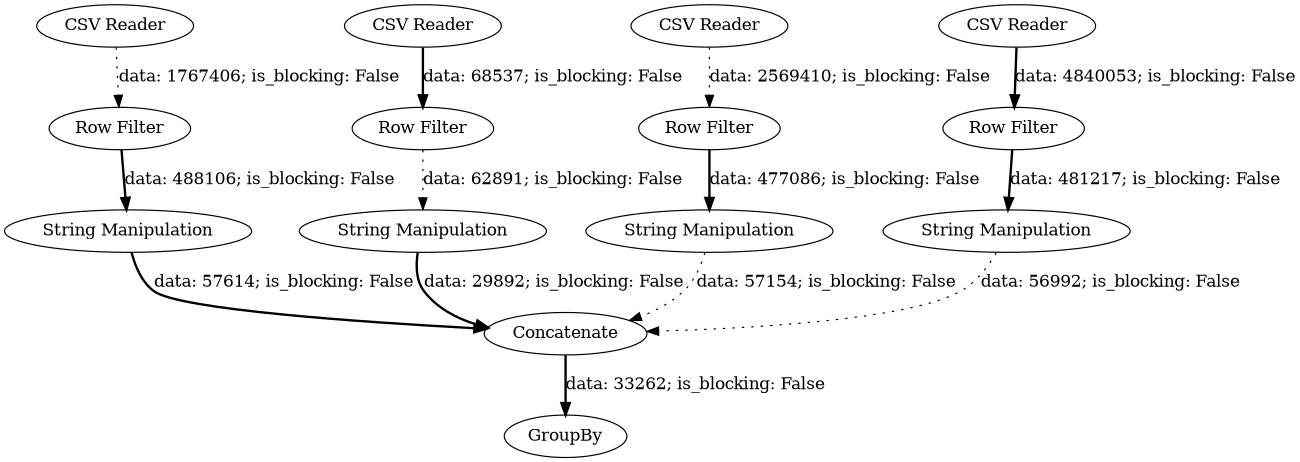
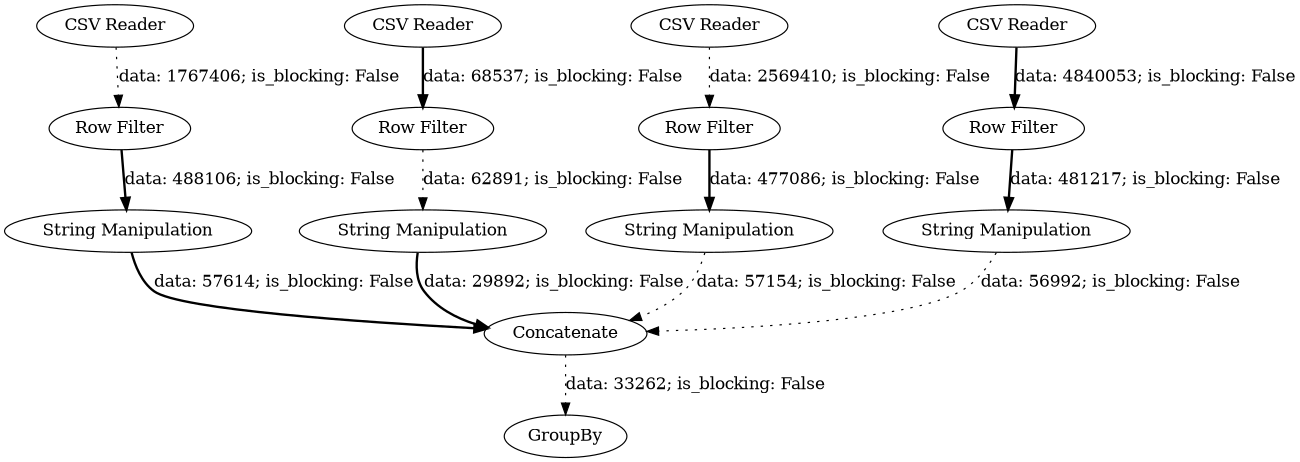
(566, 379) -> (566, 379)
